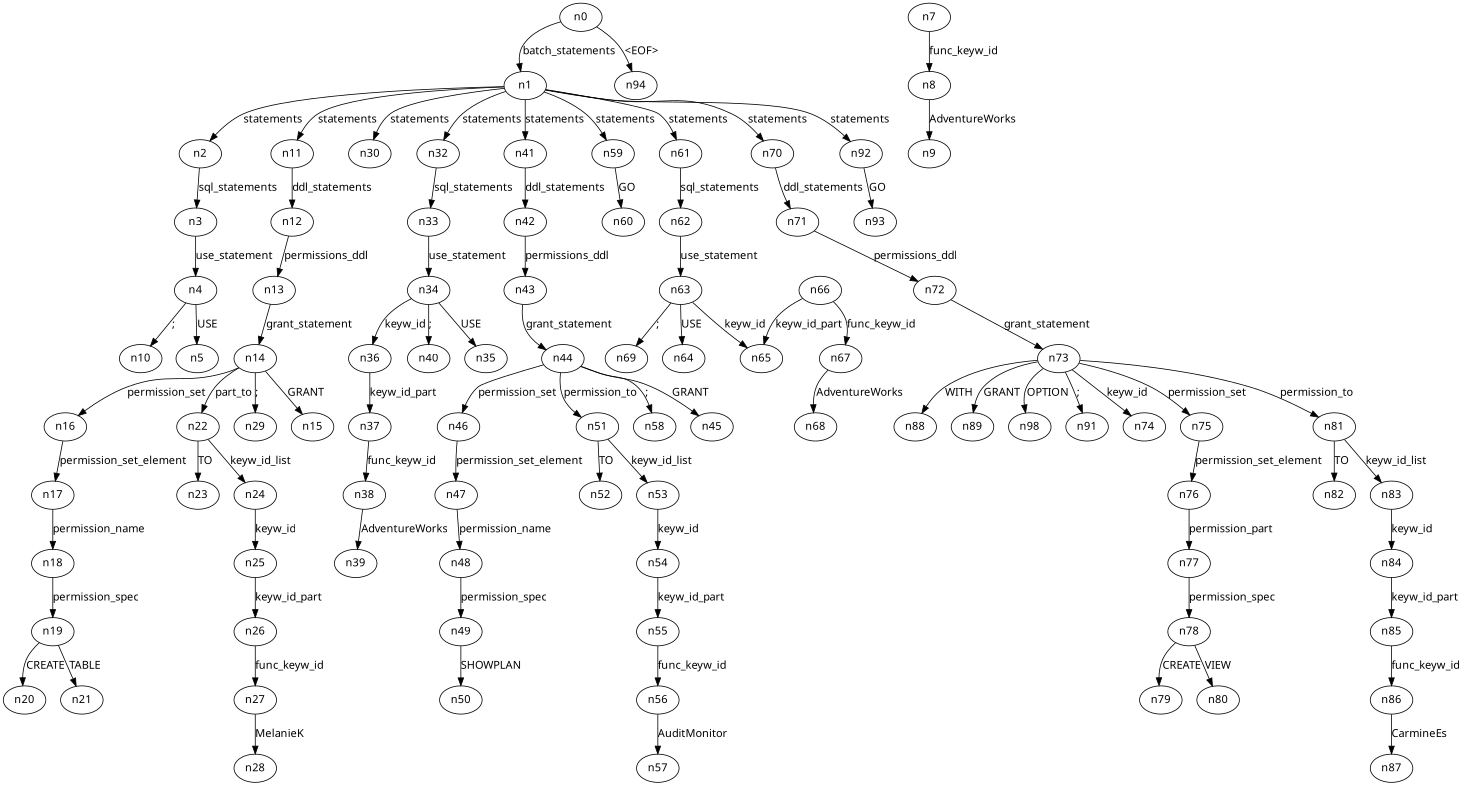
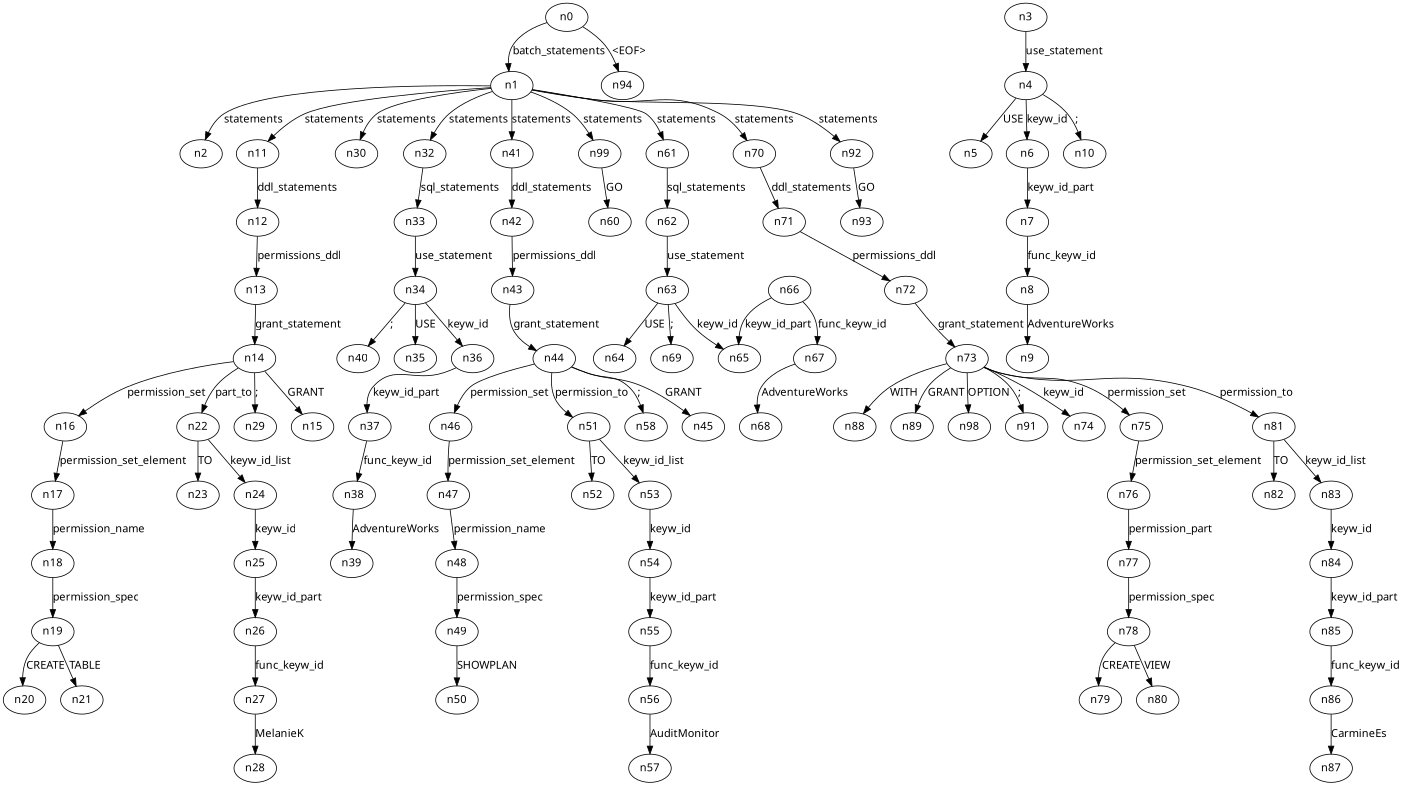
(613, 154) -> (600, 154)
none -> (1027, 154)
(198, 184) -> none
